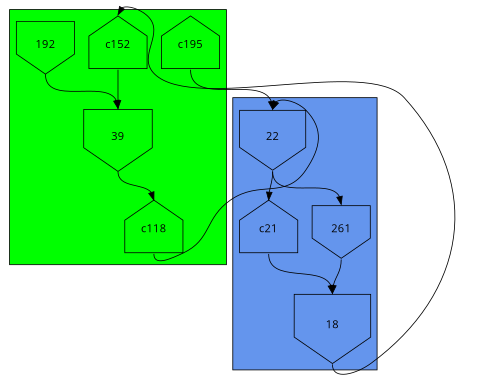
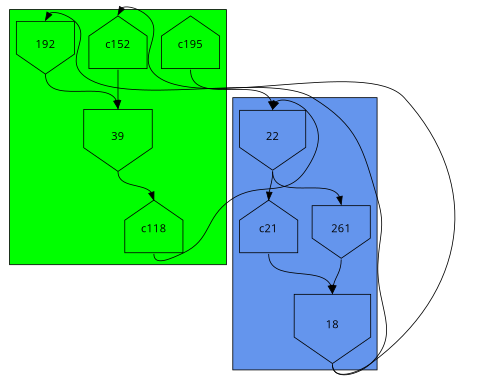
none -> (322, 104)
